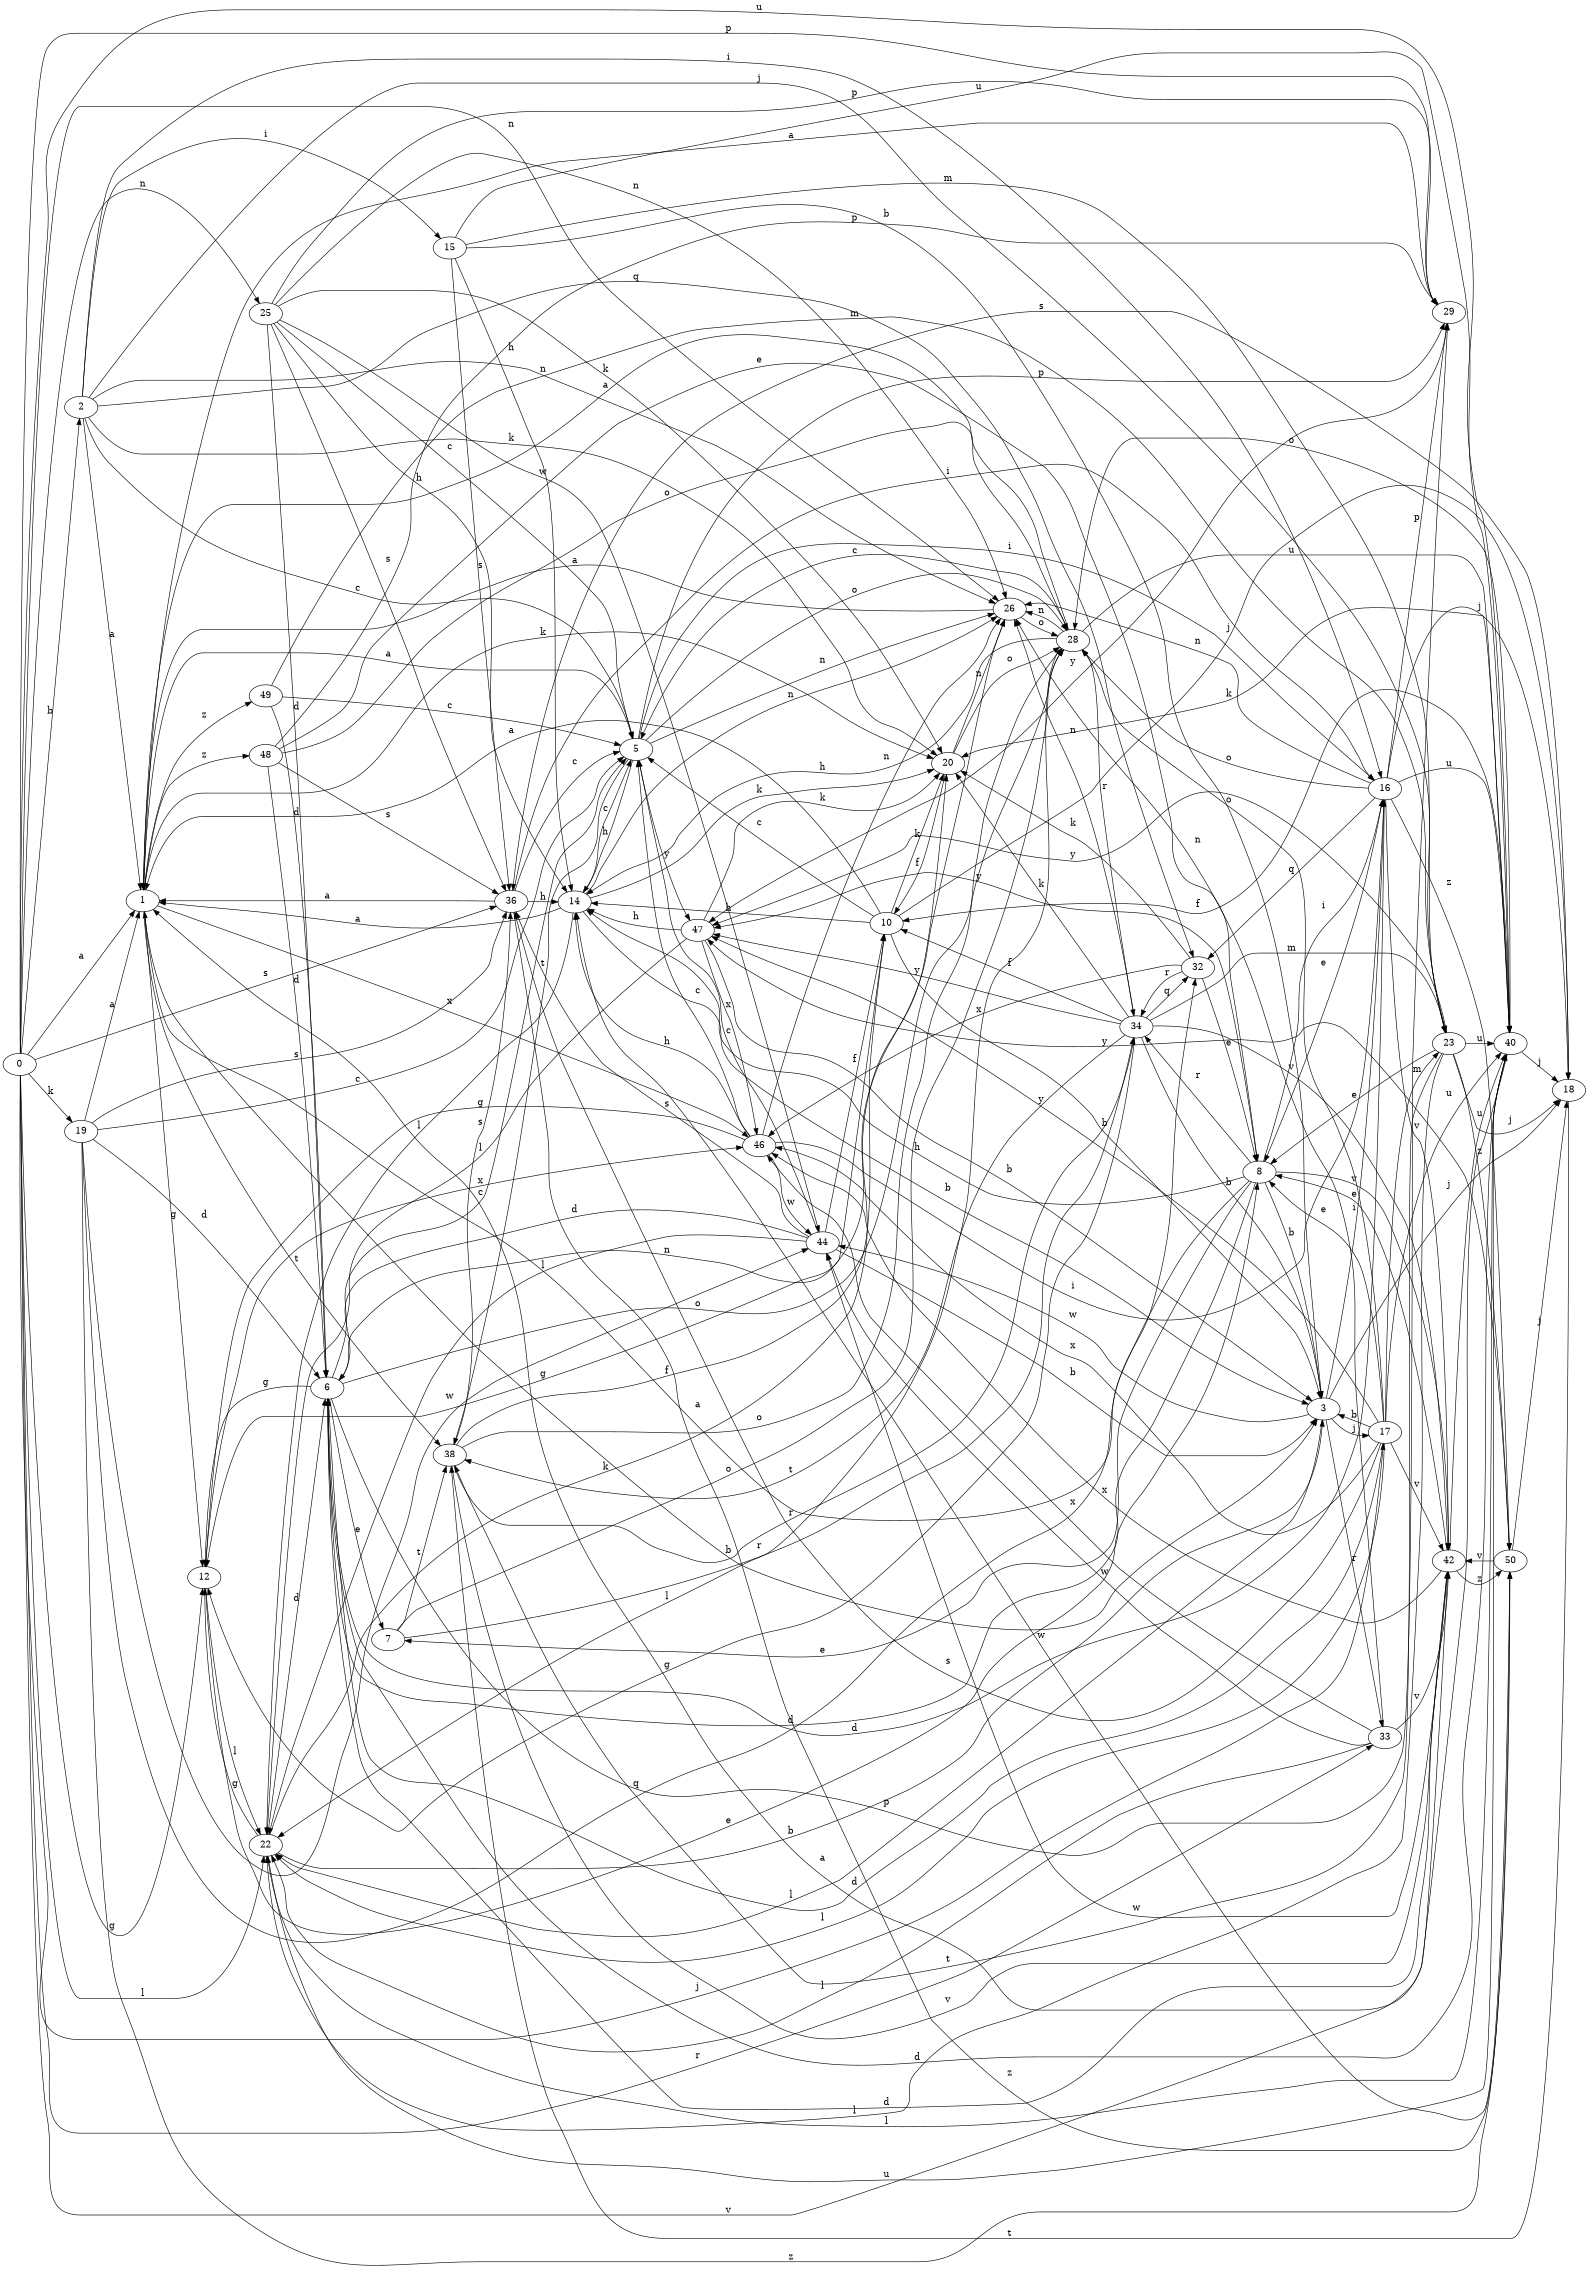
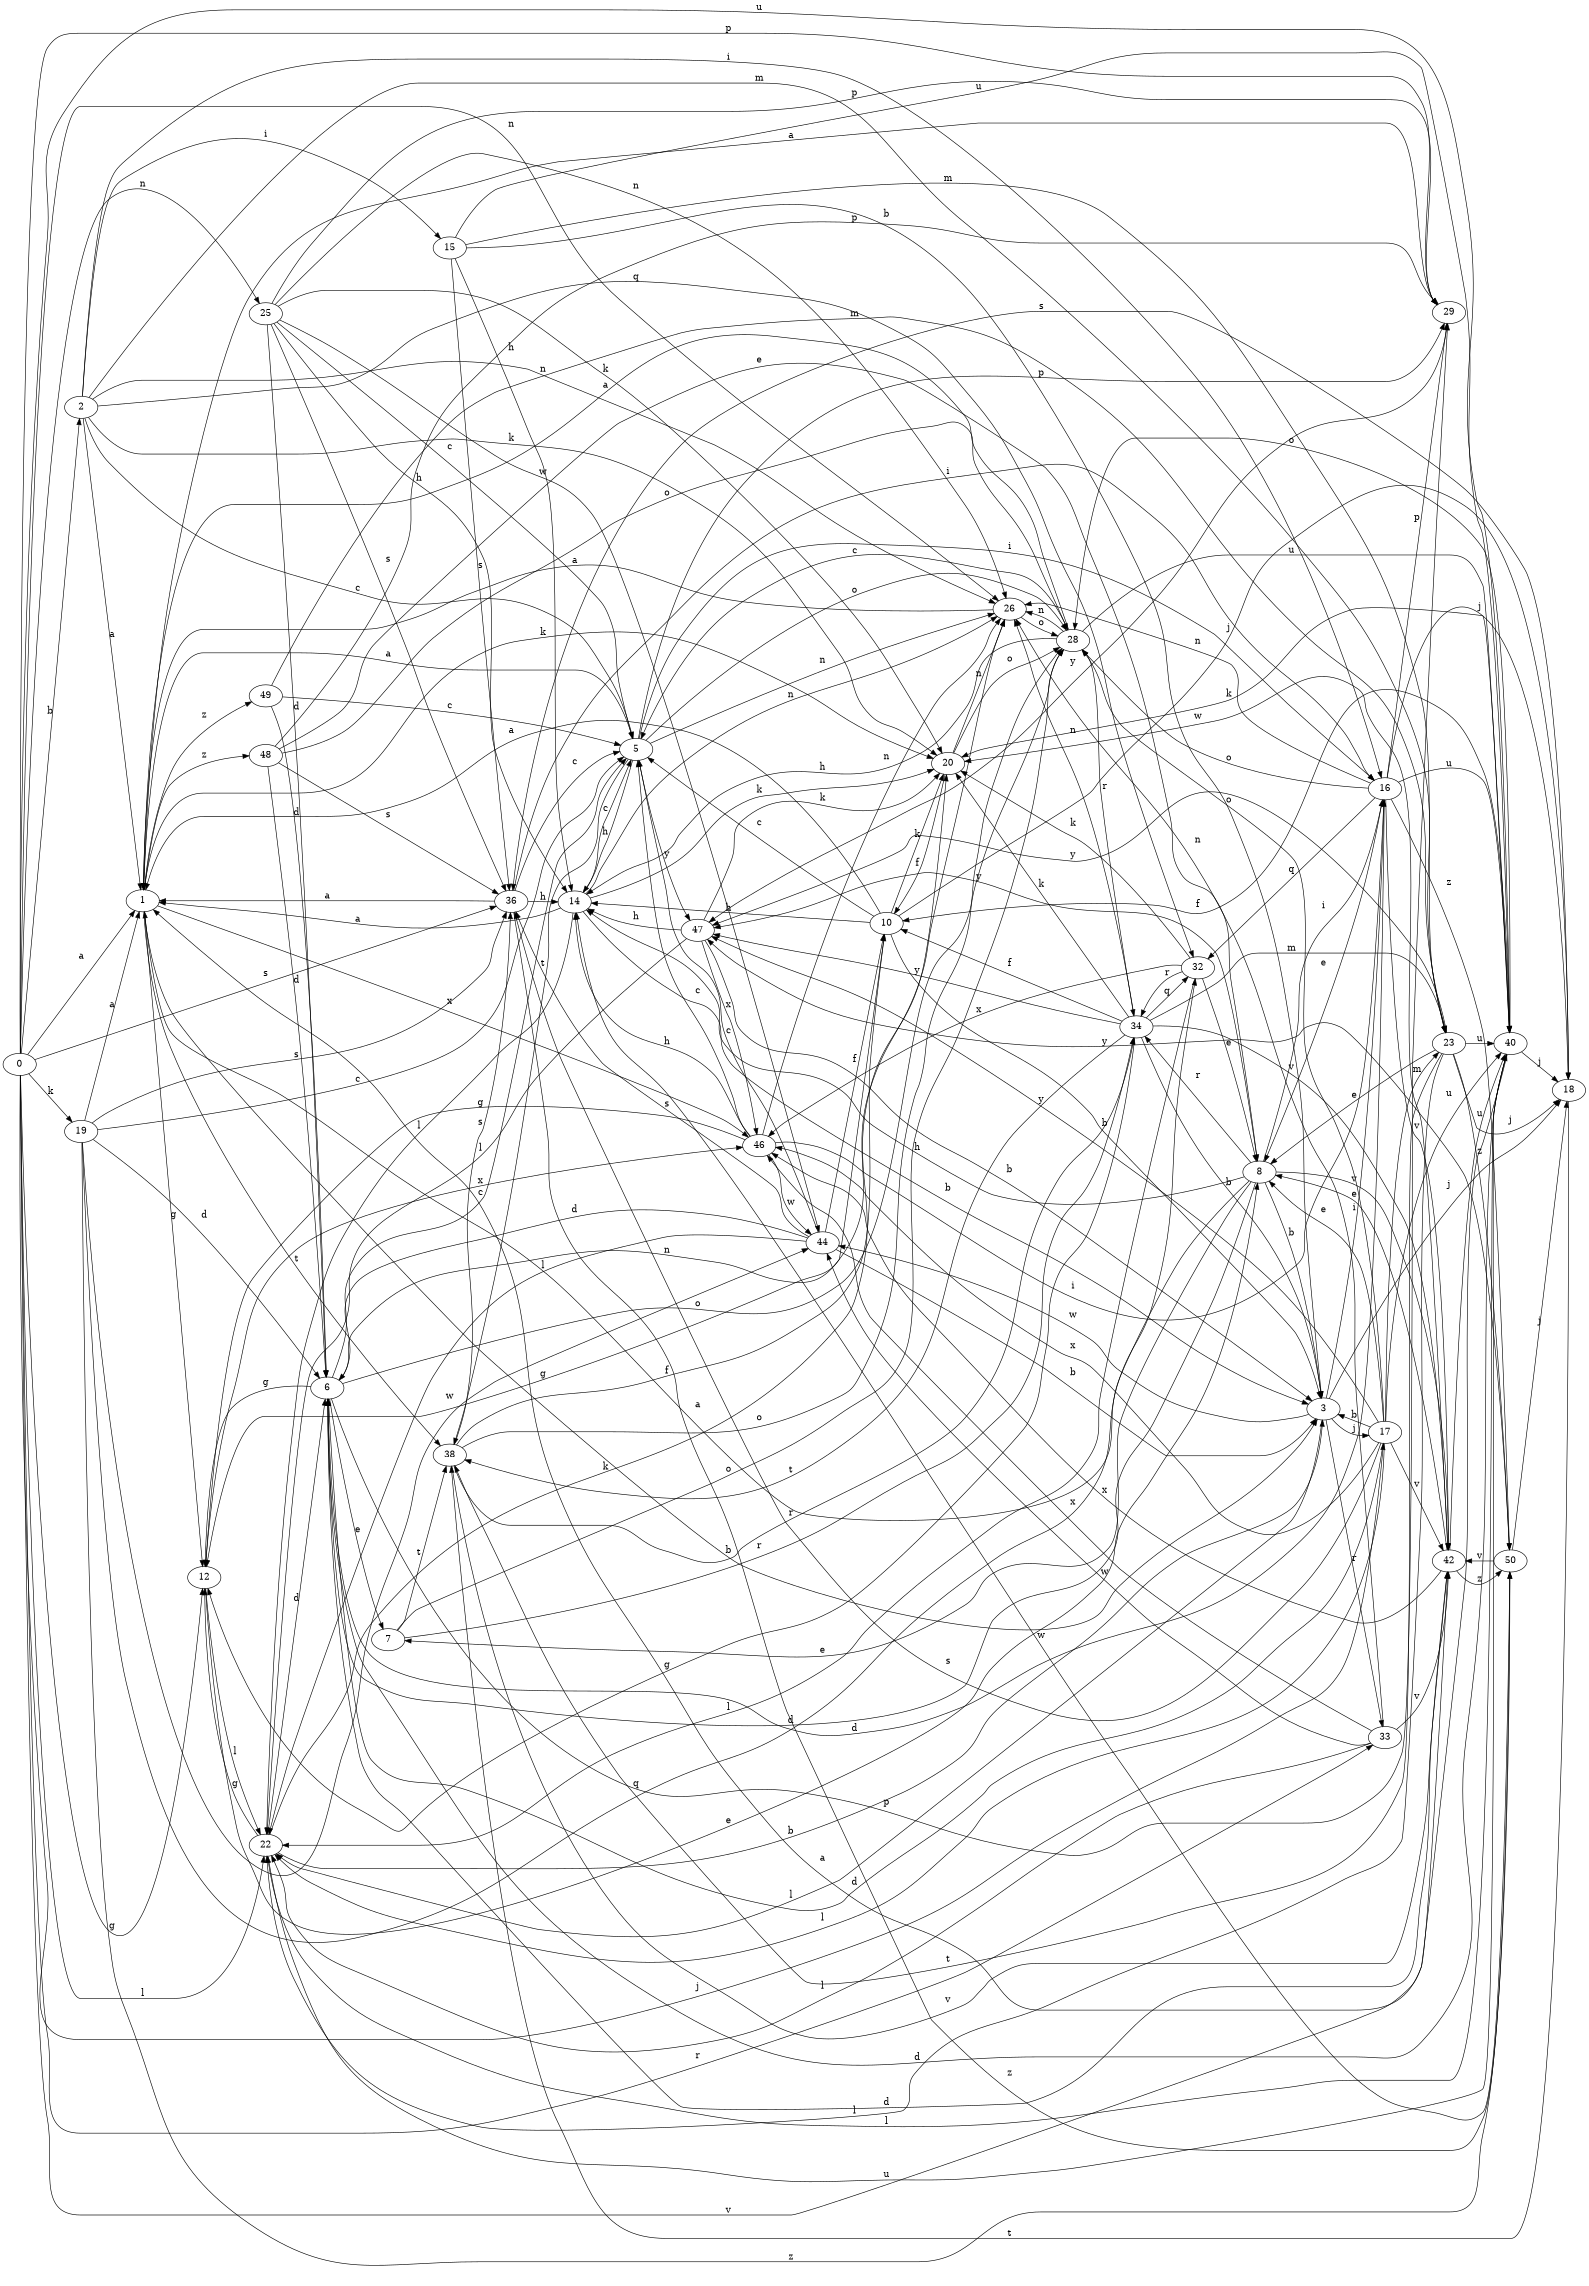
(759, 78) -> (759, 78)
(907, 1391) -> (919, 1584)
(1073, 1887) -> (1411, 913)
